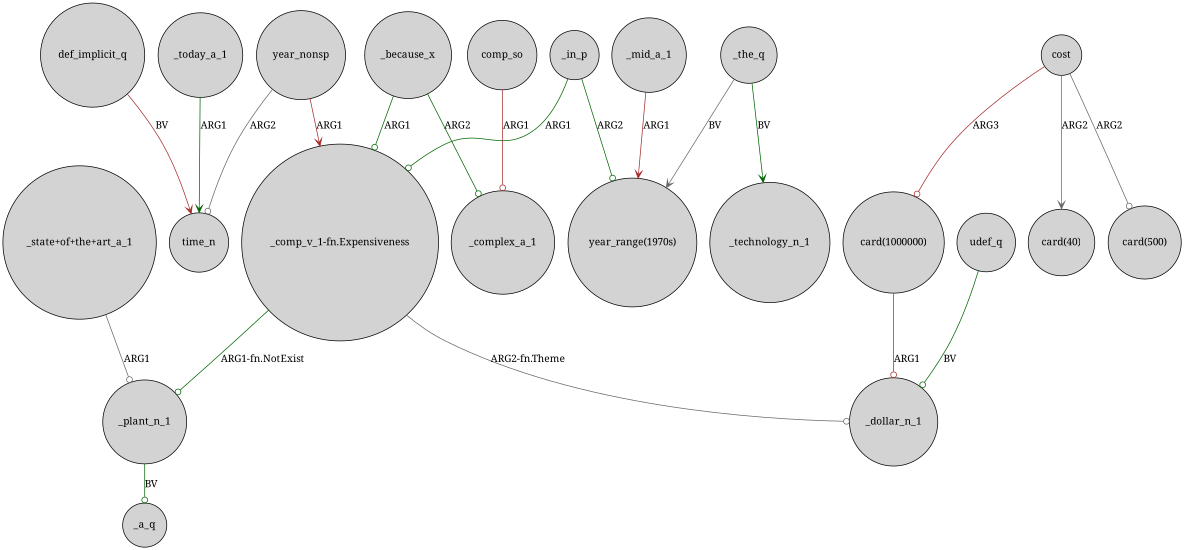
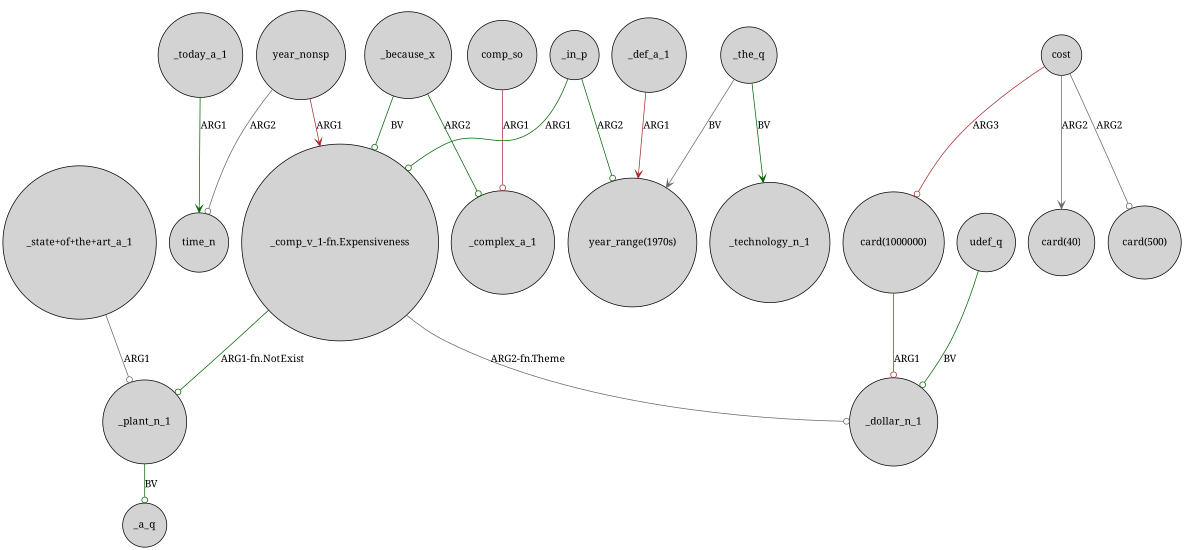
(93, 55) -> none
(649, 55) -> (649, 55)
(398, 126) -> (398, 126)
